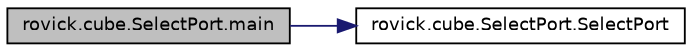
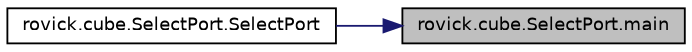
(314, 26) -> (360, 26)
